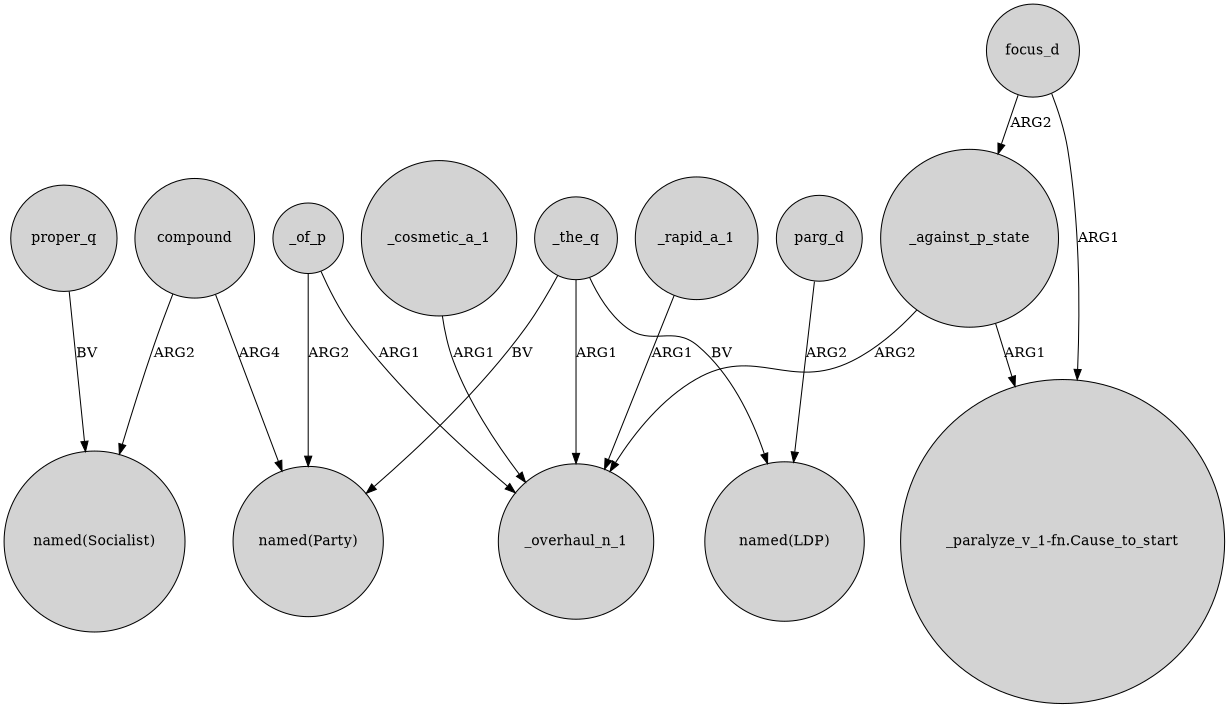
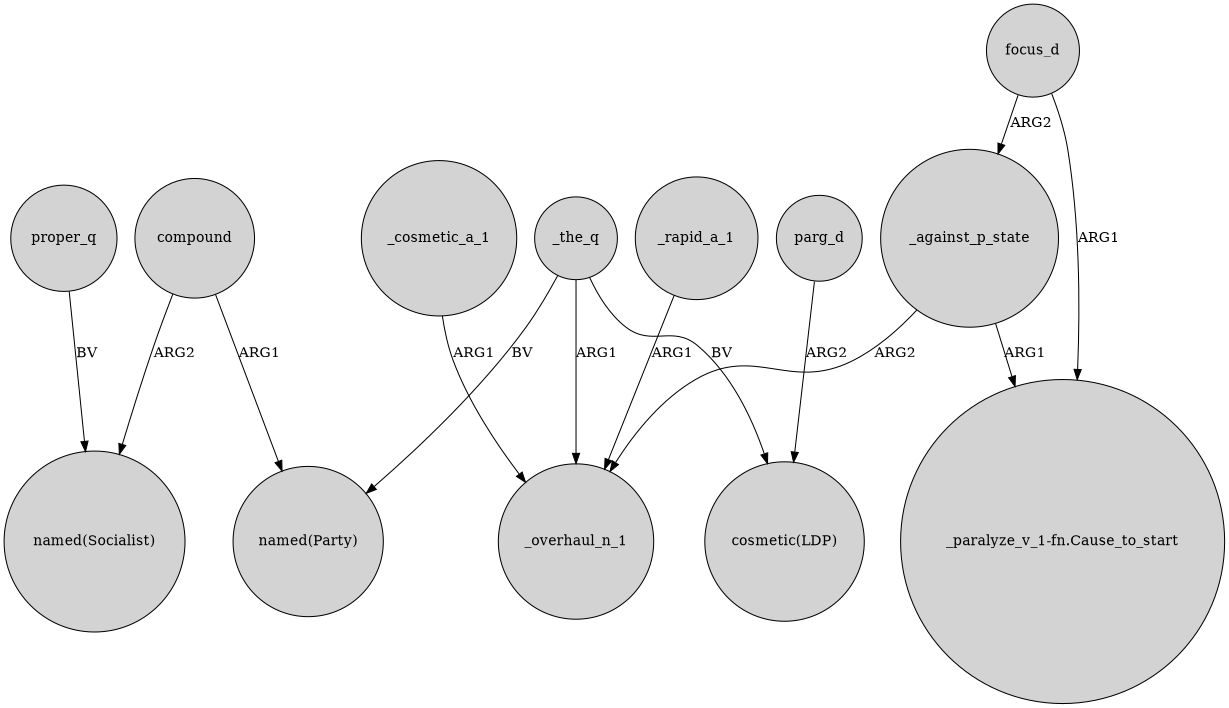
(308, 238) -> none
(260, 353) -> (260, 353)
(785, 542) -> (785, 542)
